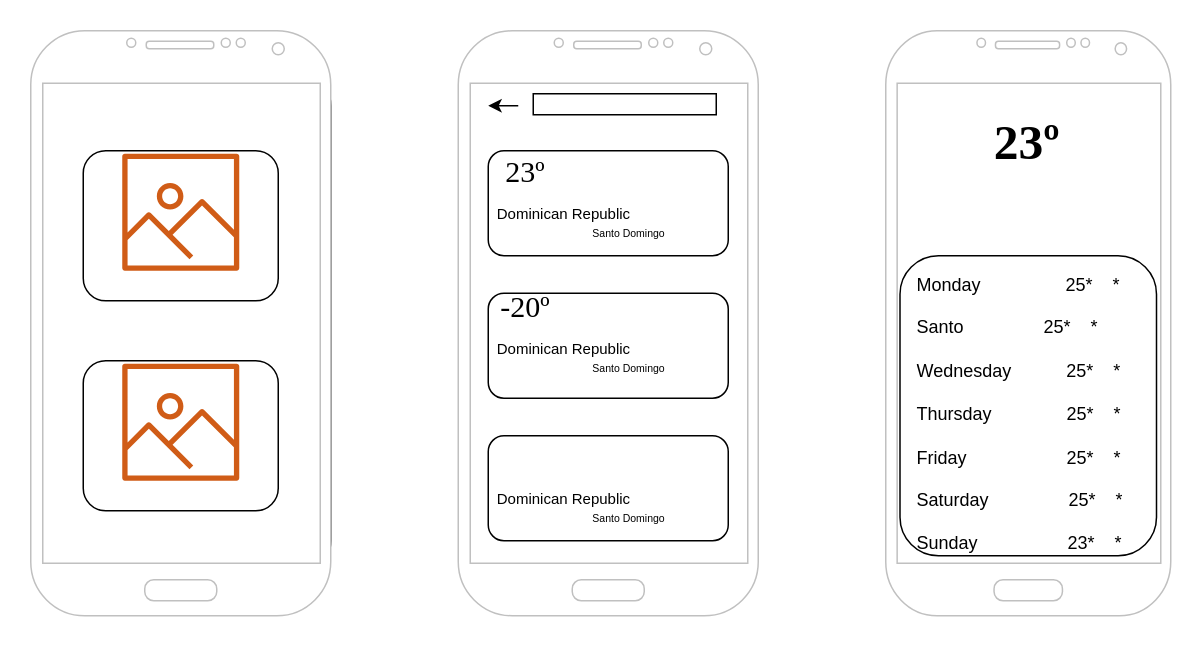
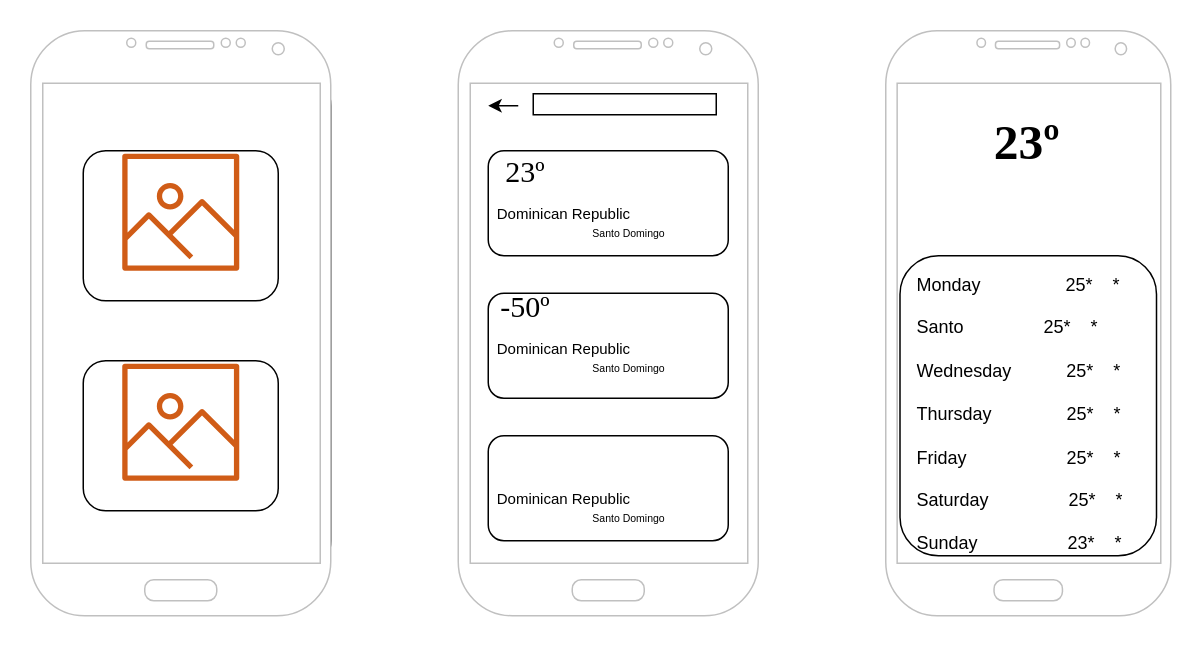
(526, 305) -> (526, 305)
